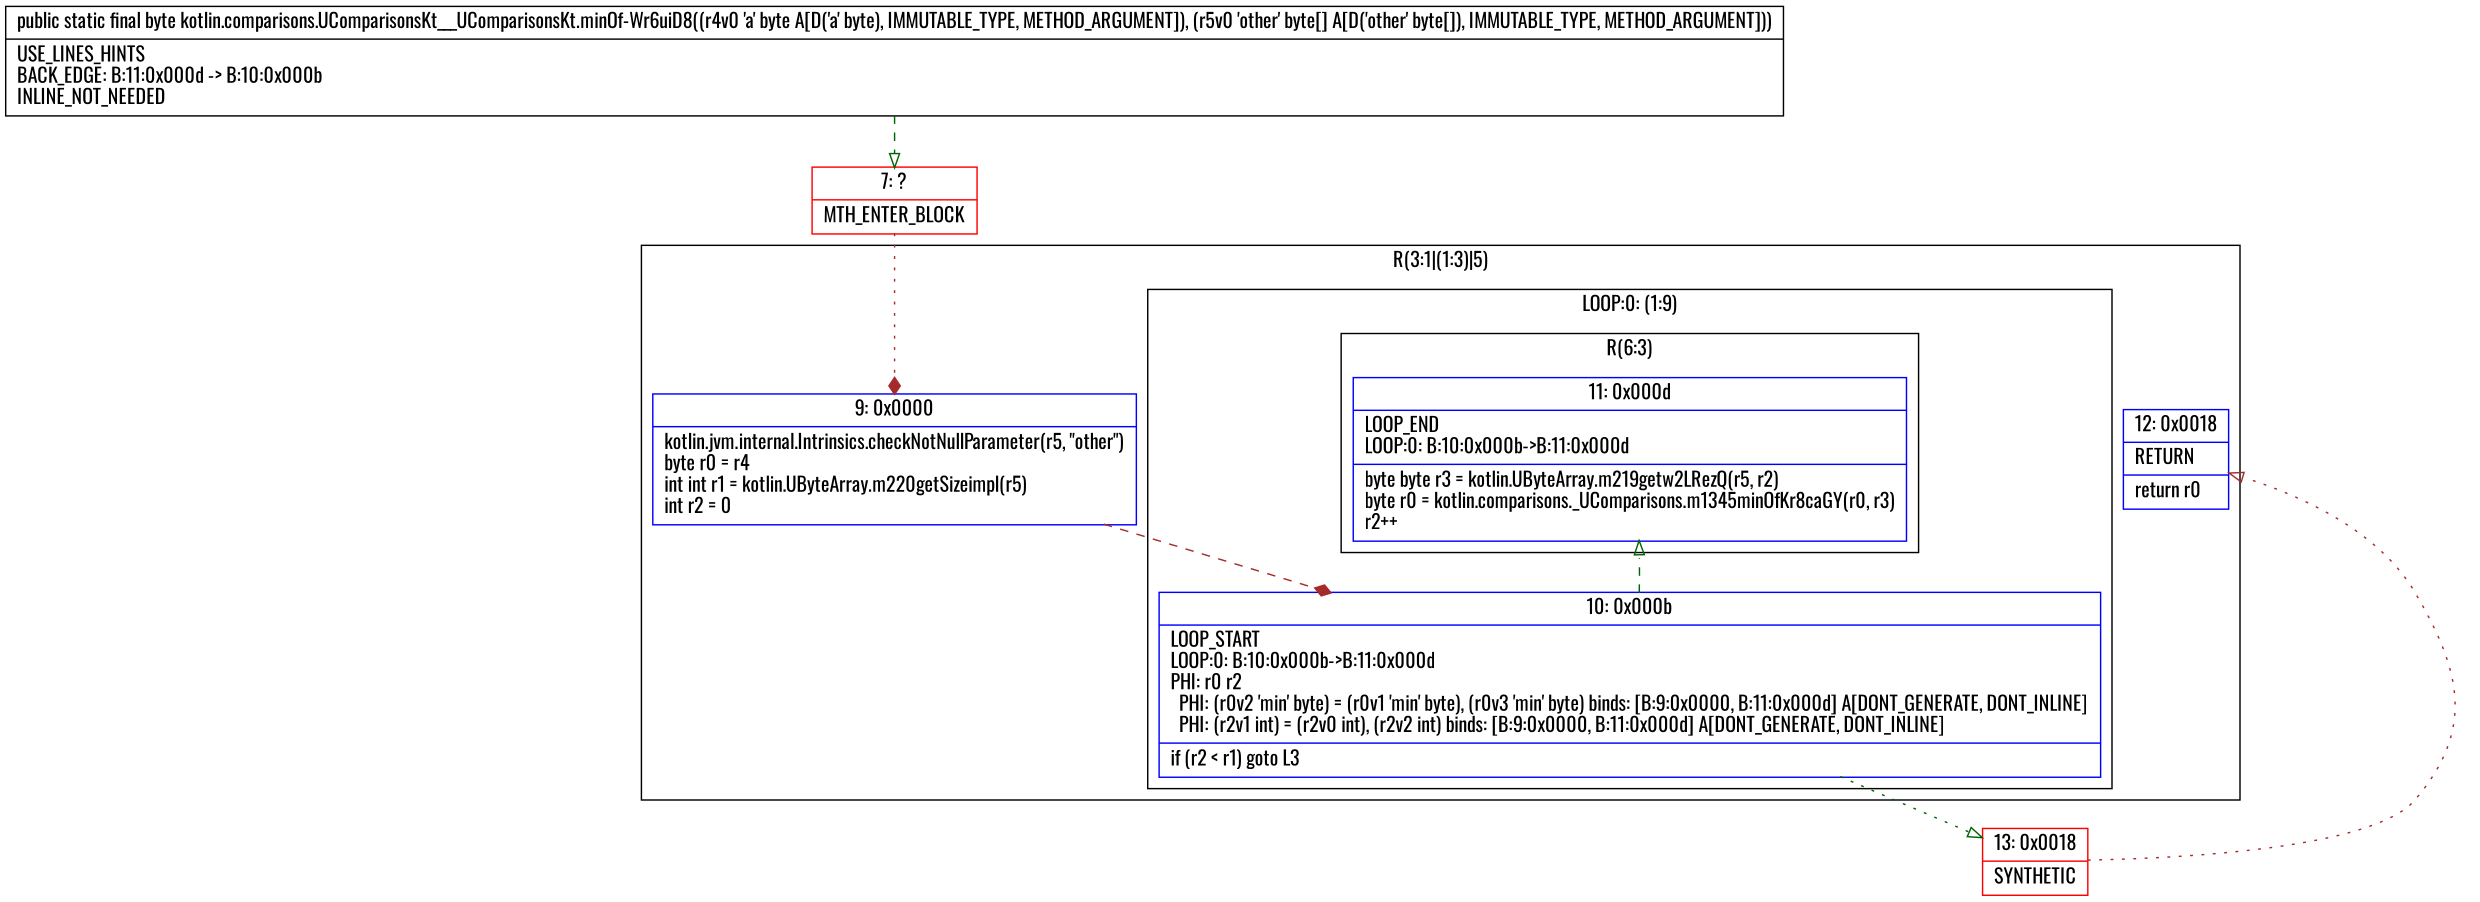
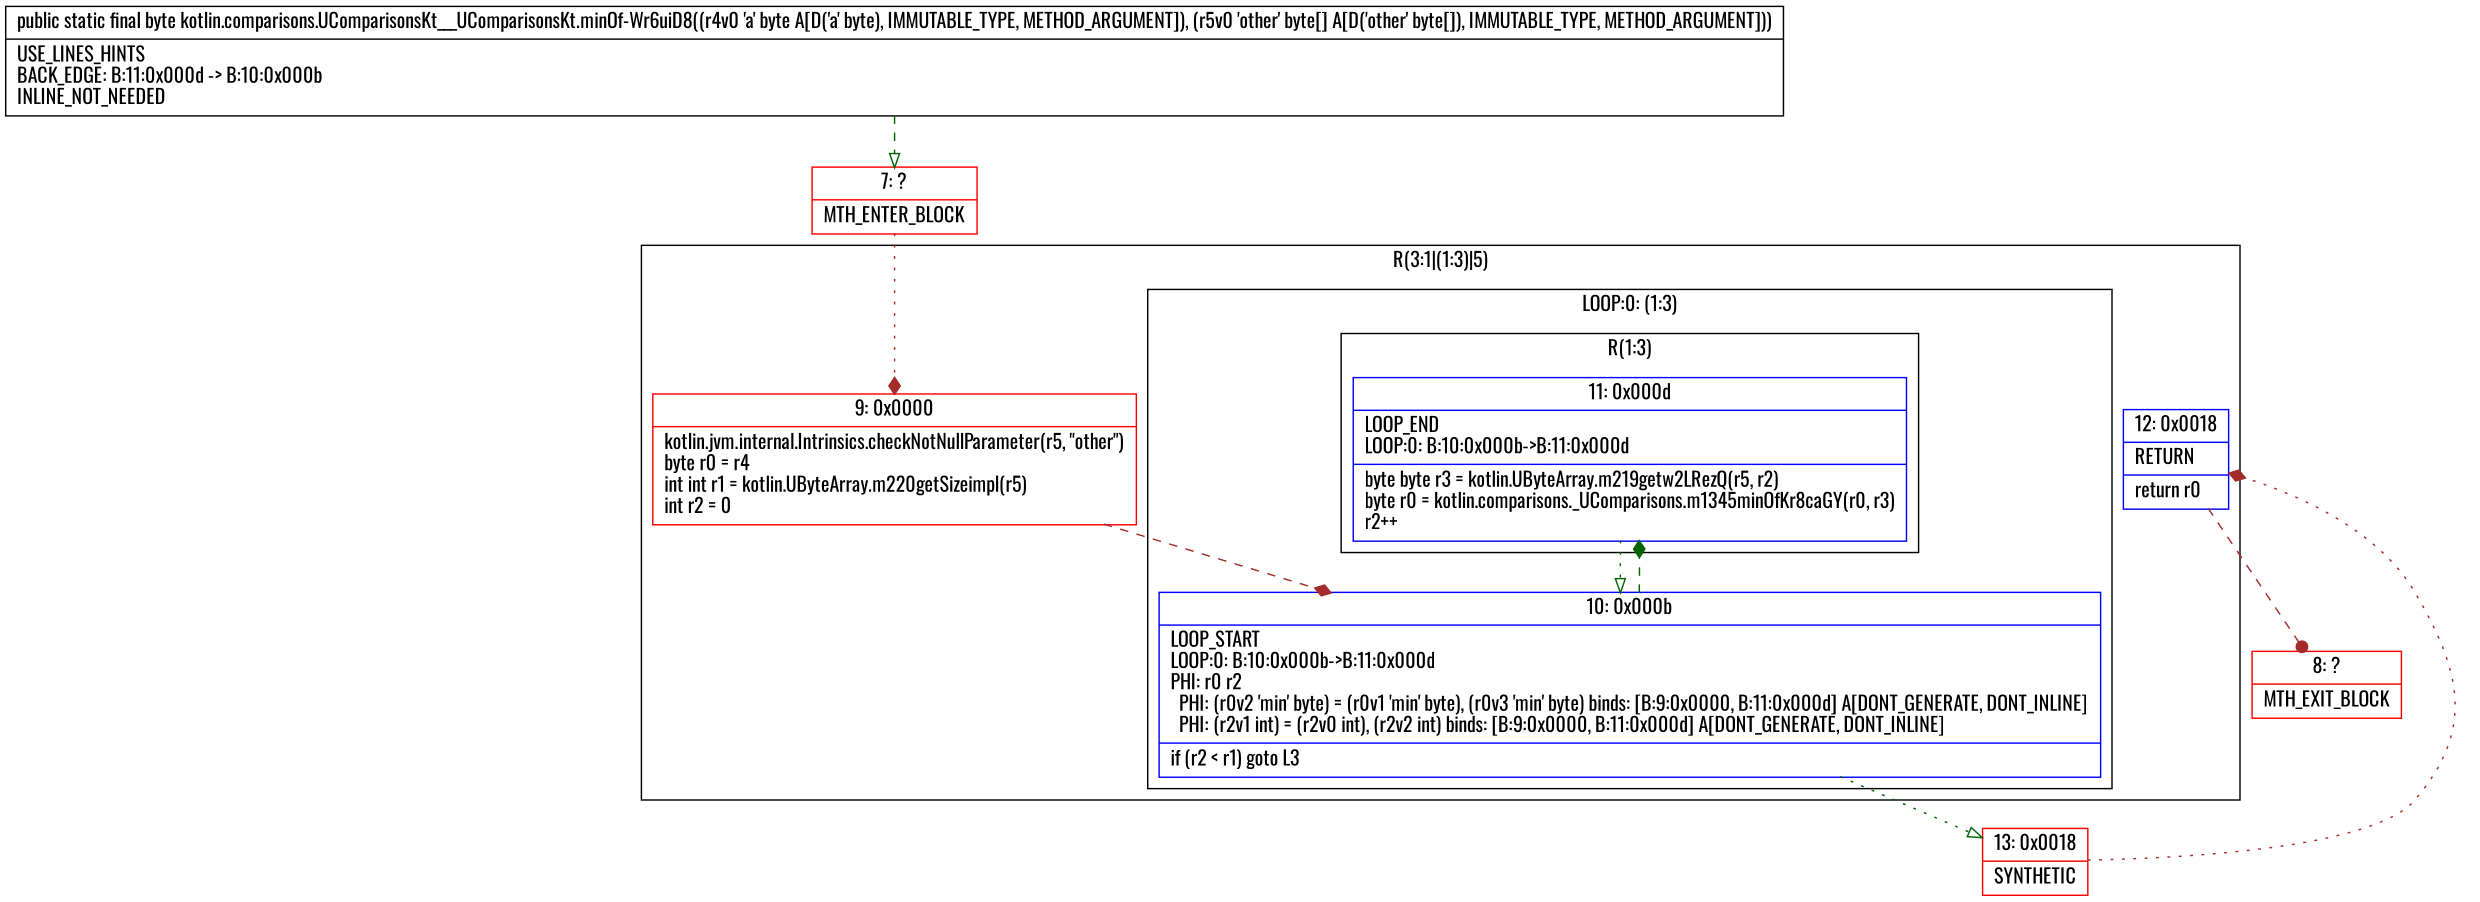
(1630, 306) -> (1630, 306)
(1630, 350) -> (1630, 350)
(895, 459) -> (895, 459)
none -> (1620, 561)
(1639, 575) -> (1639, 575)
none -> (2327, 685)
(2442, 759) -> (2442, 759)
